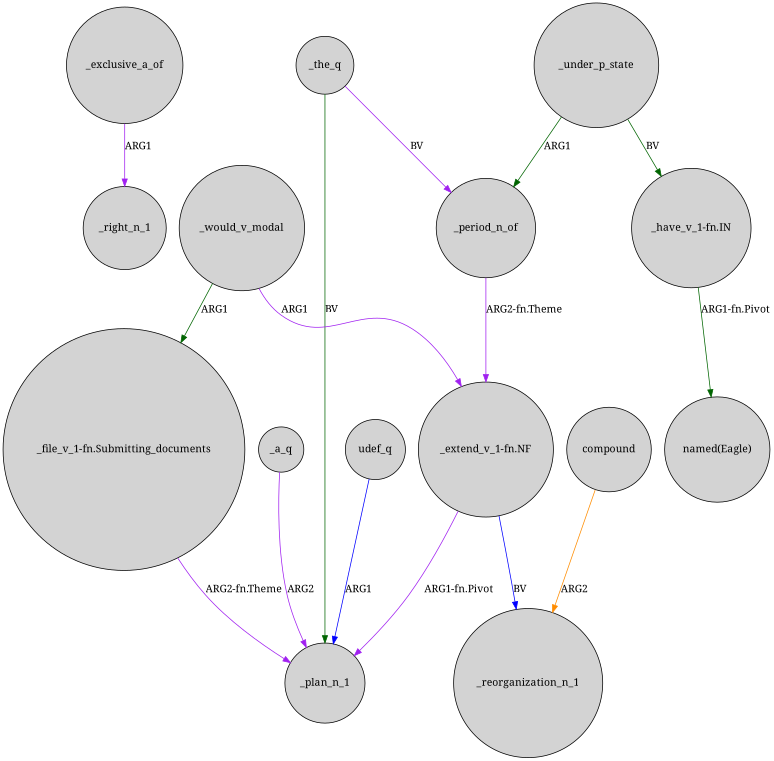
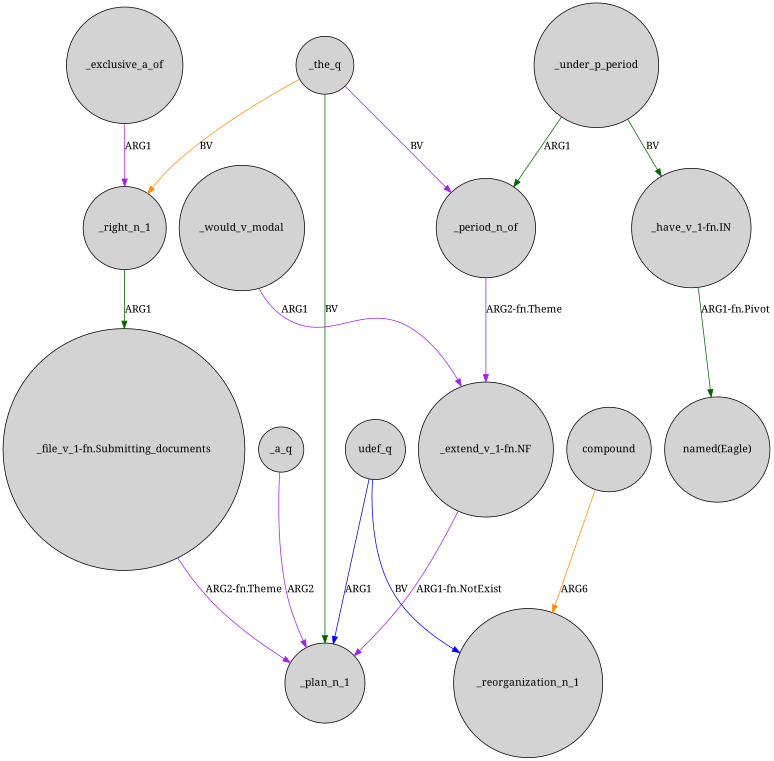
(596, 65) -> (596, 65)
none -> (221, 127)
(199, 310) -> (124, 295)
(507, 559) -> (386, 577)
(459, 589) -> (459, 589)
(575, 589) -> (575, 589)
